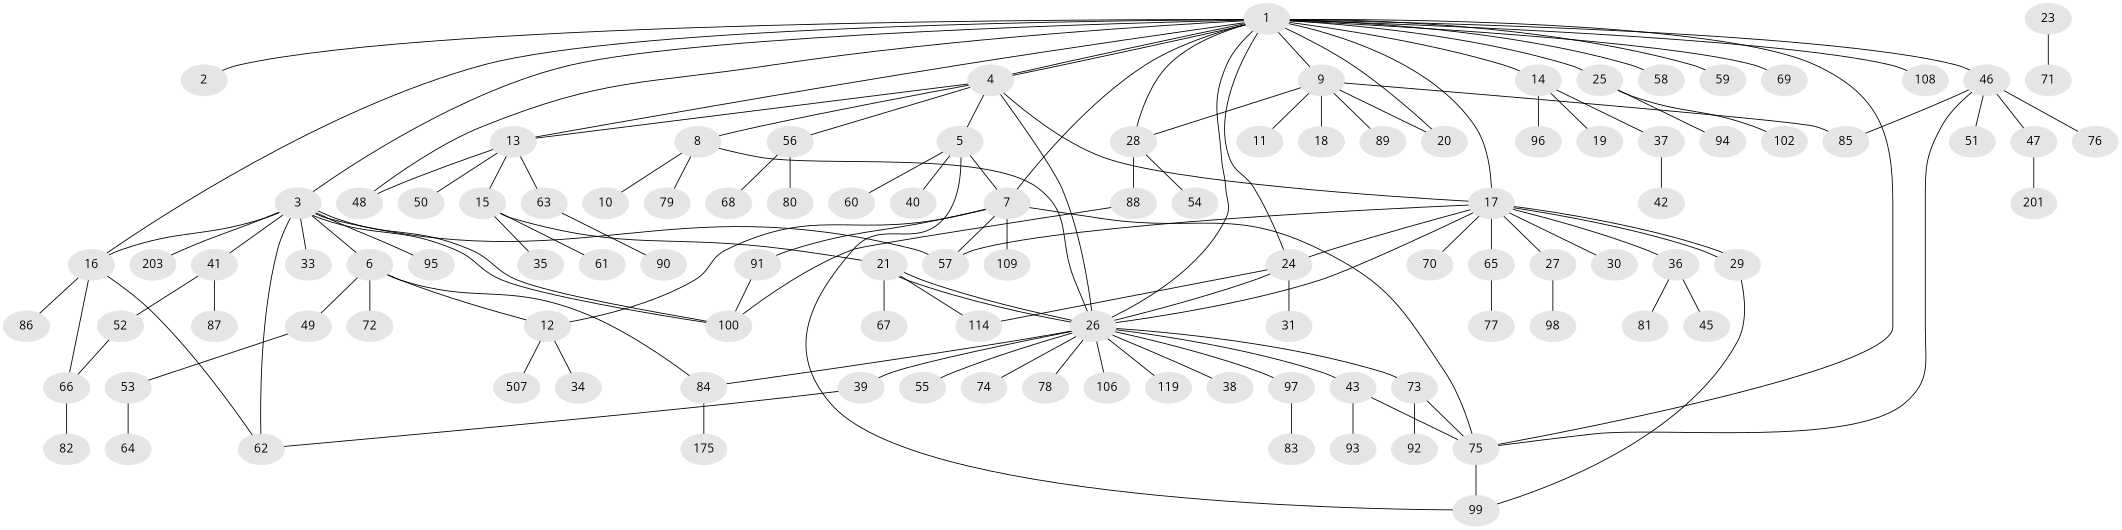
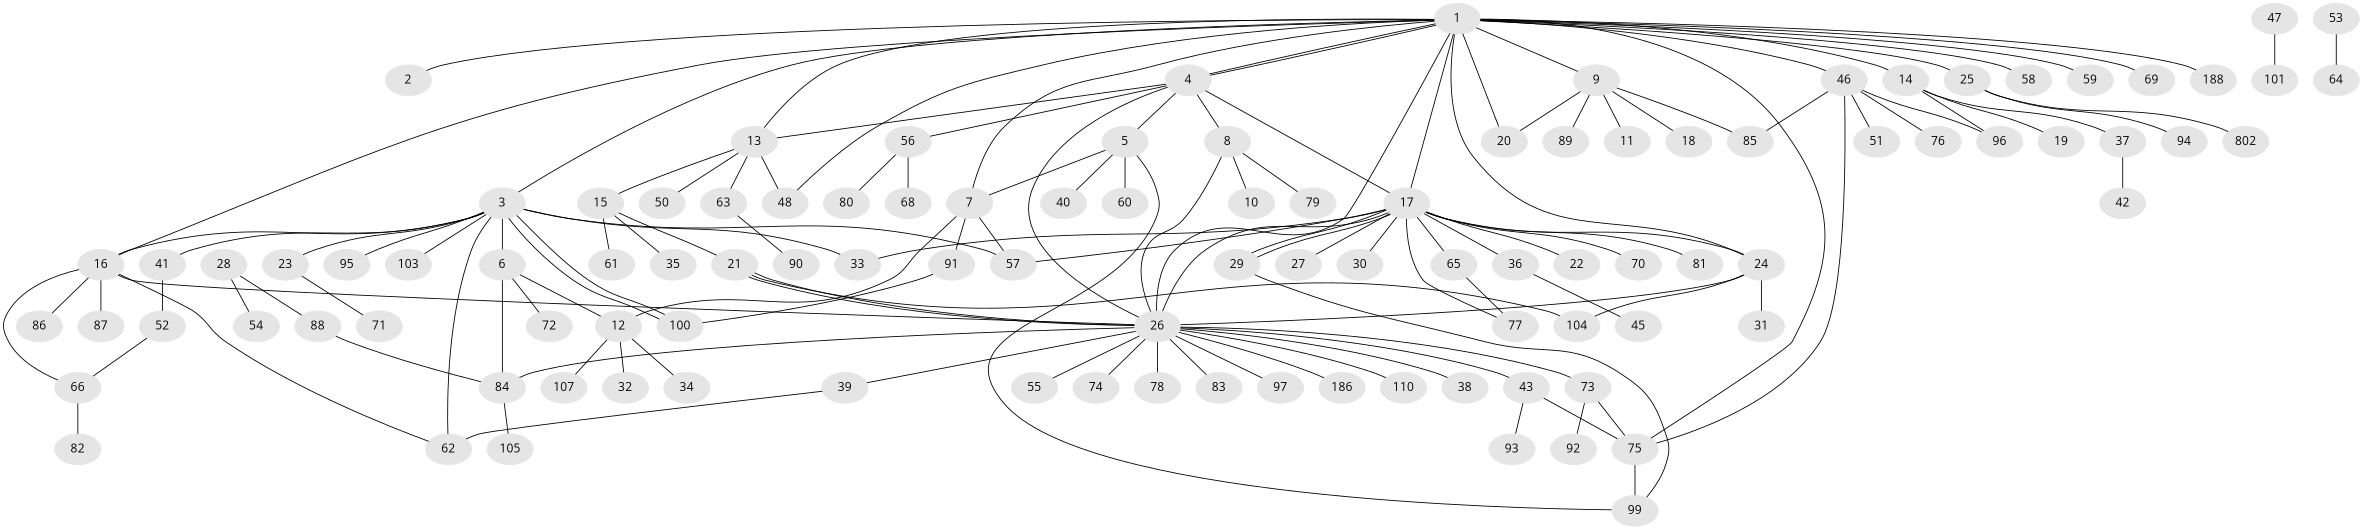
(1175, 59) -> none
(1925, 80) -> (2213, 80)
(1235, 109) -> none
(2010, 111) -> (1922, 111)
(1784, 142) -> (2246, 142)
(2034, 203) -> (2275, 80)
none -> (1132, 234)
(928, 236) -> (408, 362)
none -> (356, 239)
(1297, 240) -> none
(153, 265) -> (408, 265)
(1007, 265) -> none
none -> (1577, 265)
none -> (1427, 283)
(214, 296) -> (101, 296)
(1660, 296) -> (1619, 238)
none -> (600, 305)
(308, 326) -> none
(884, 326) -> none
(979, 326) -> (1577, 326)
(1553, 326) -> none
(517, 388) -> (564, 388)
none -> (625, 388)
(1107, 388) -> (1342, 388)
(1168, 388) -> (1403, 388)
(1292, 419) -> (1188, 357)
(704, 449) -> (510, 449)
